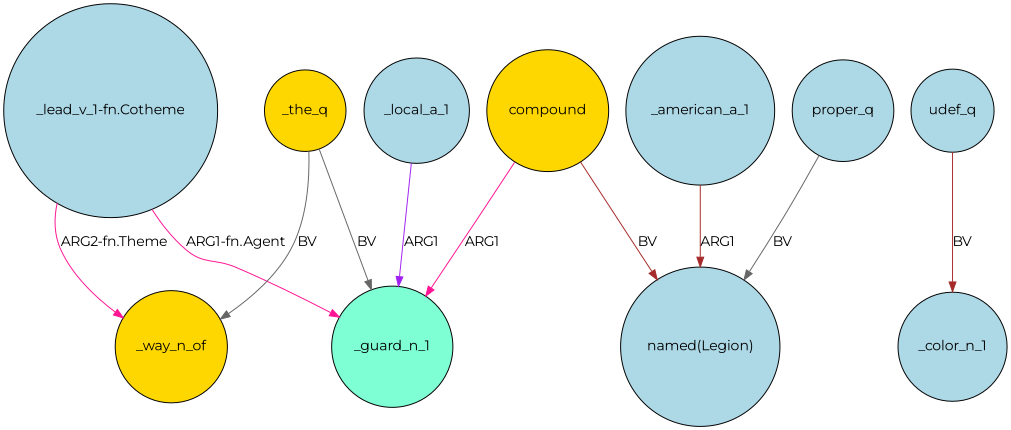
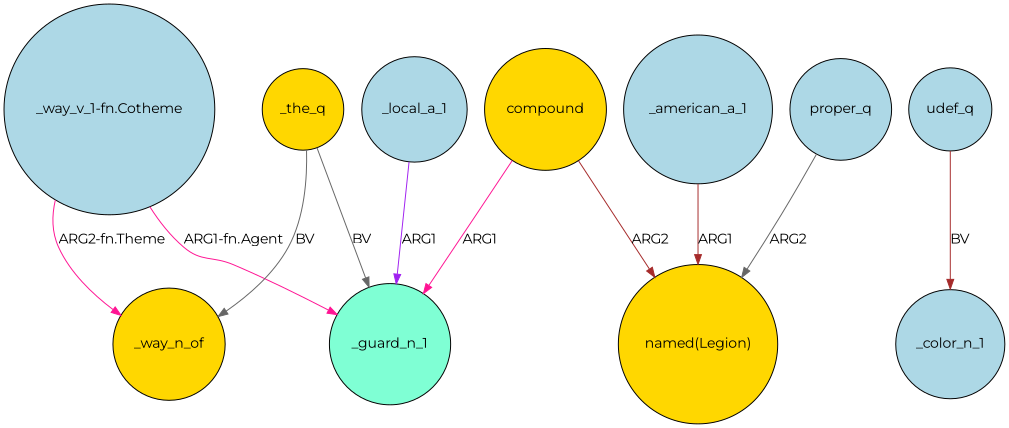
(111, 111) -> (109, 109)
(647, 242) -> (651, 240)
(782, 242) -> (788, 240)
(700, 347) -> (698, 344)
